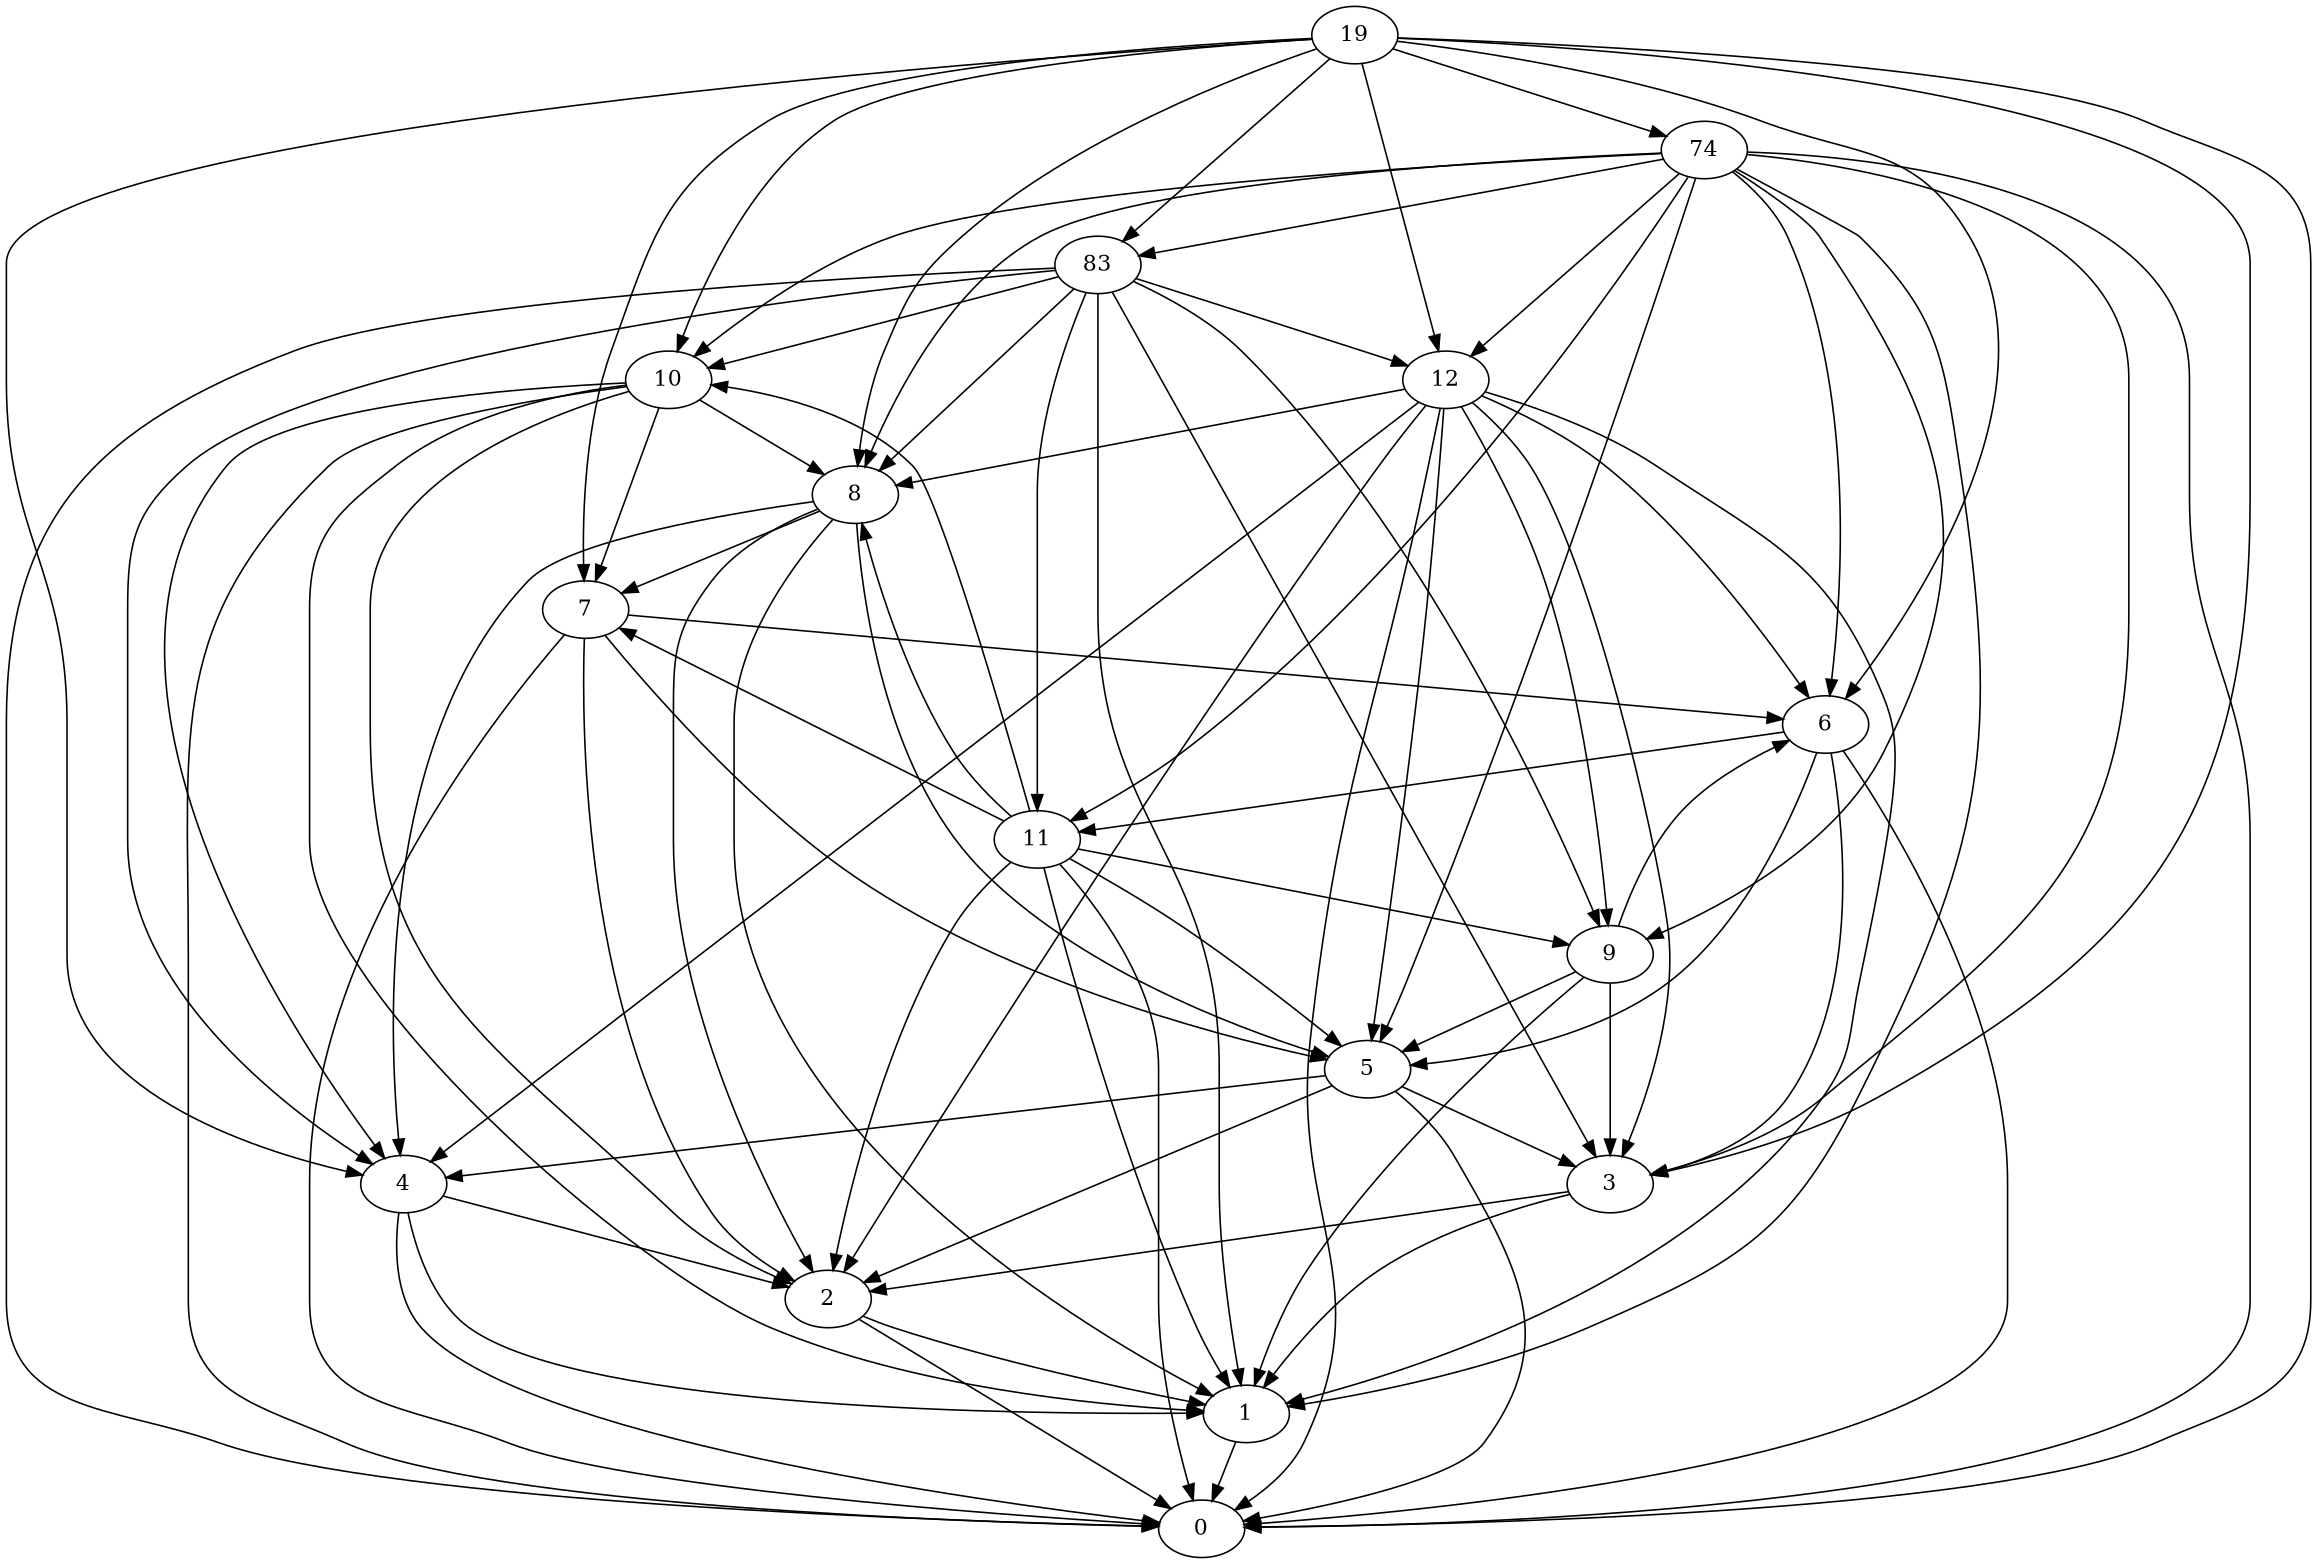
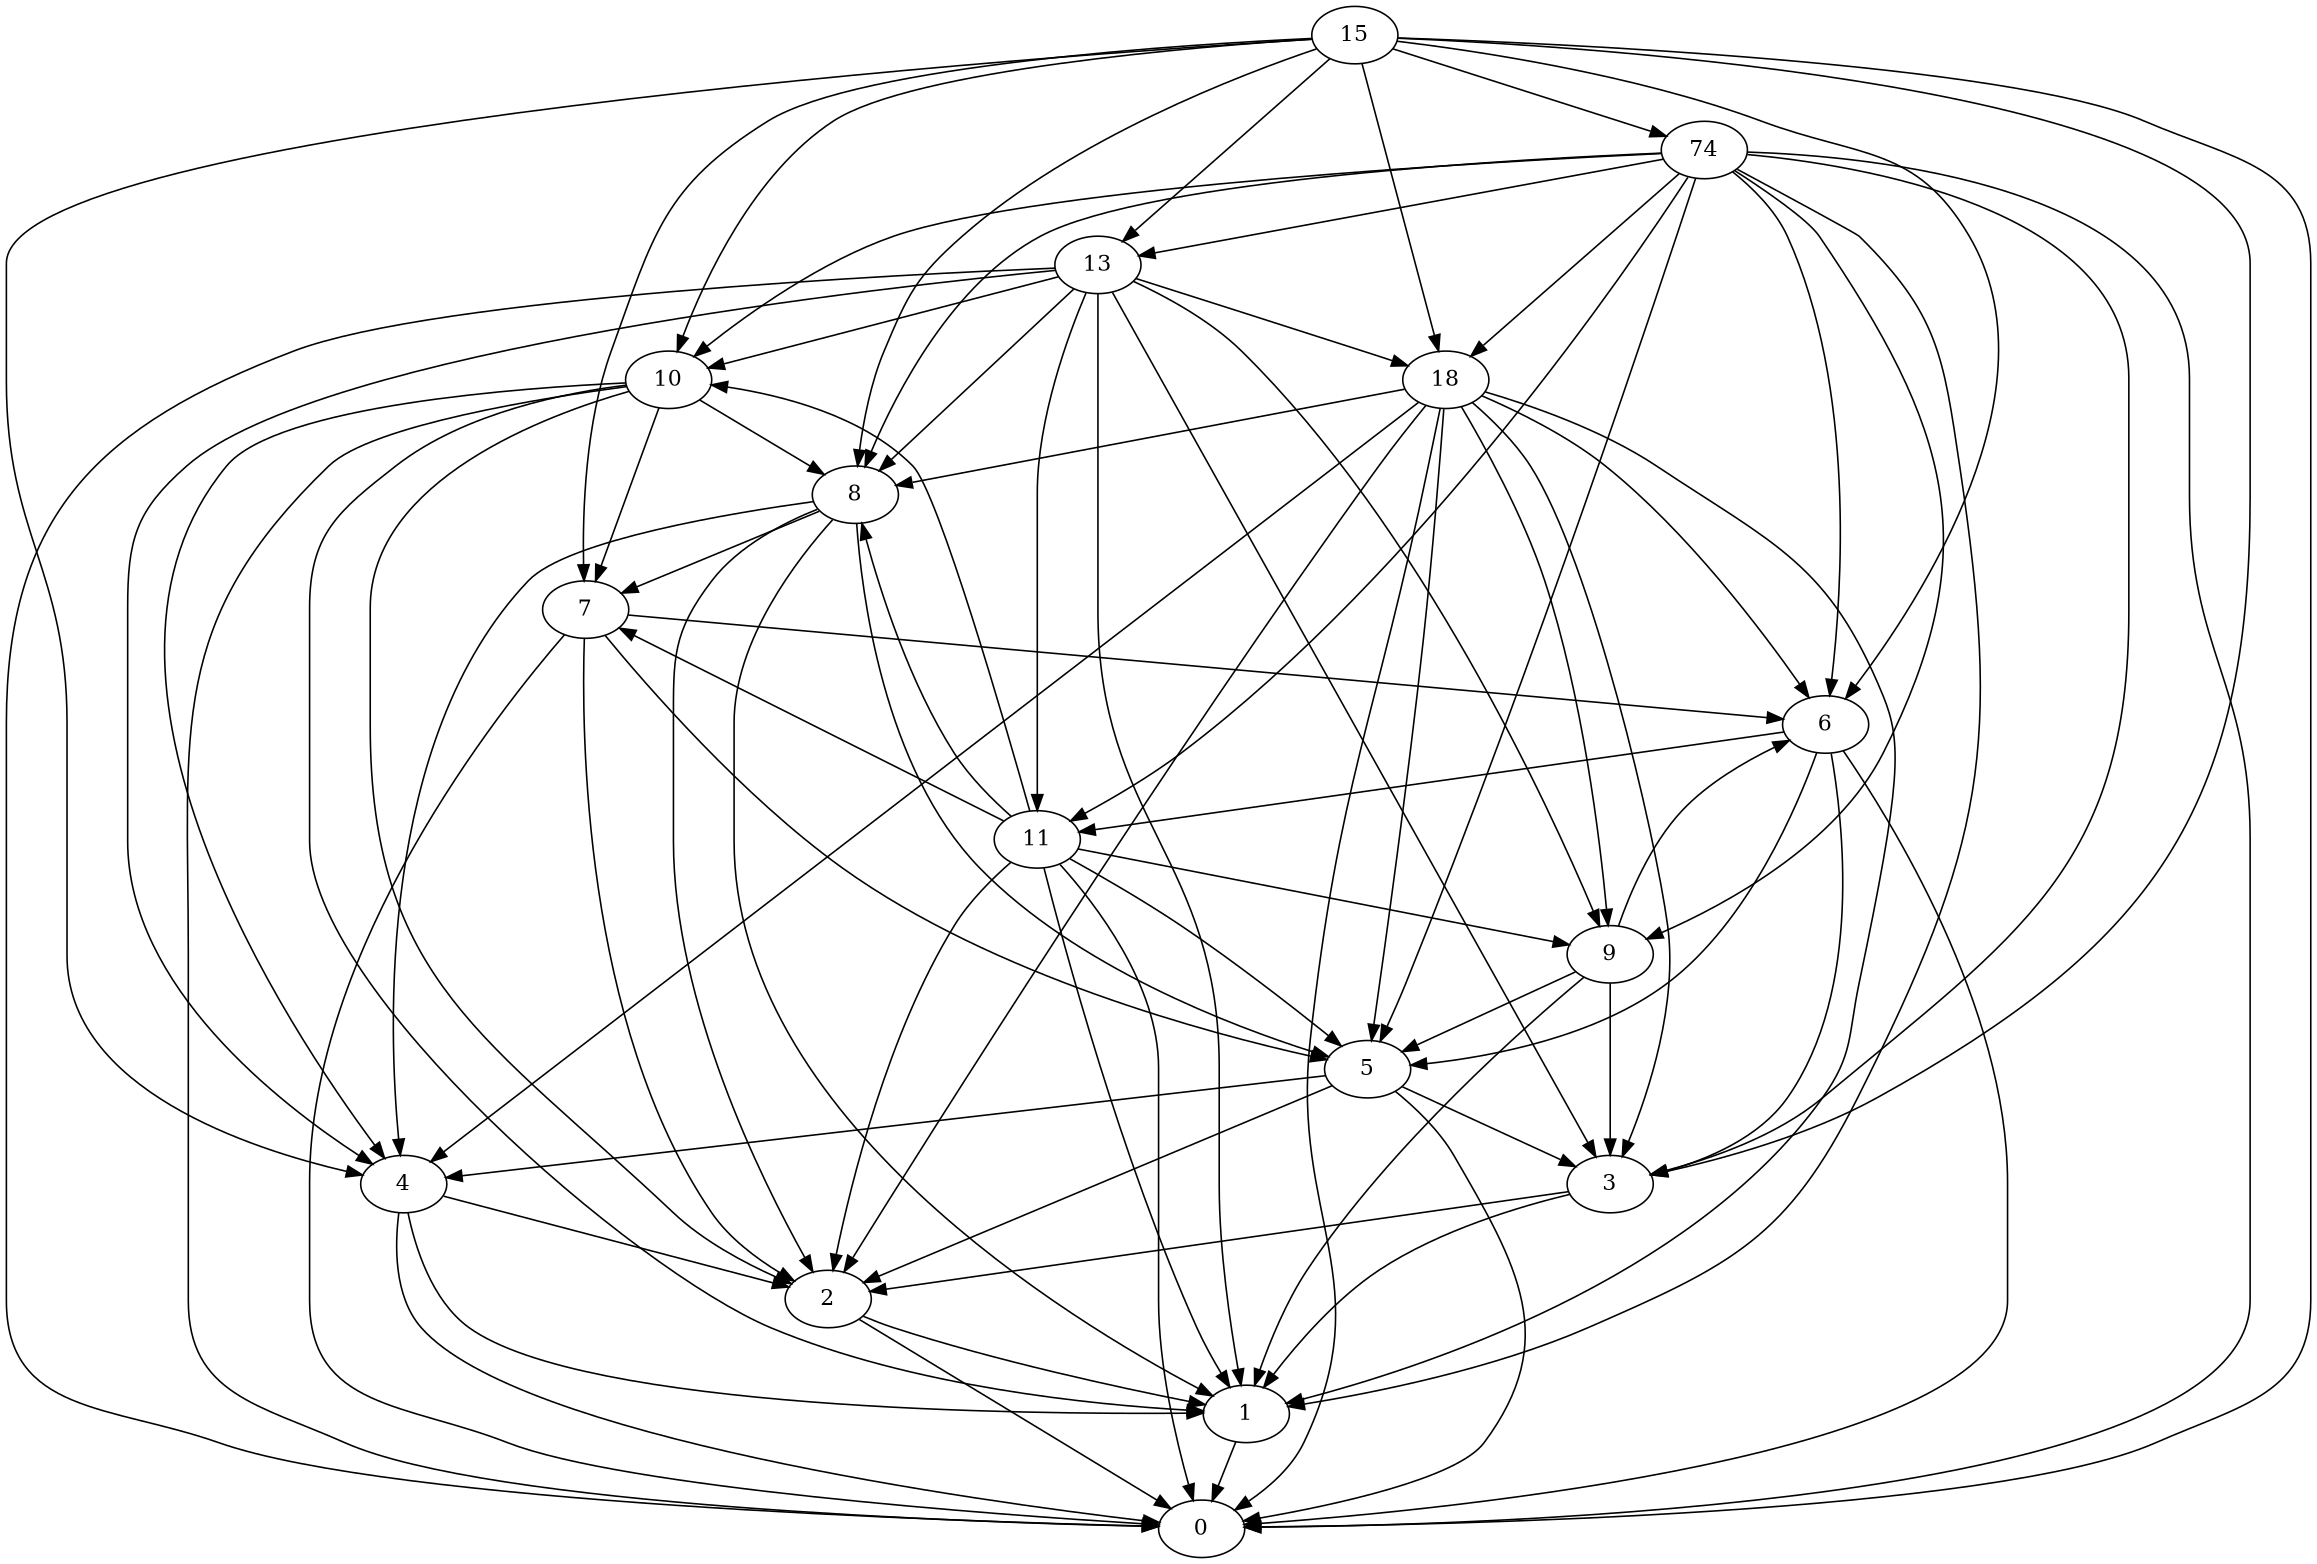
(1355, 35) -> (1355, 35)
(1098, 265) -> (1098, 265)
(1446, 380) -> (1446, 380)
